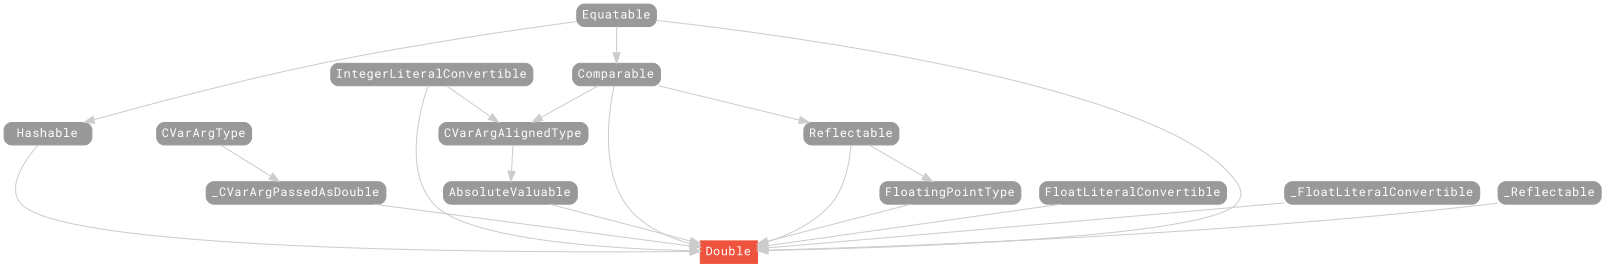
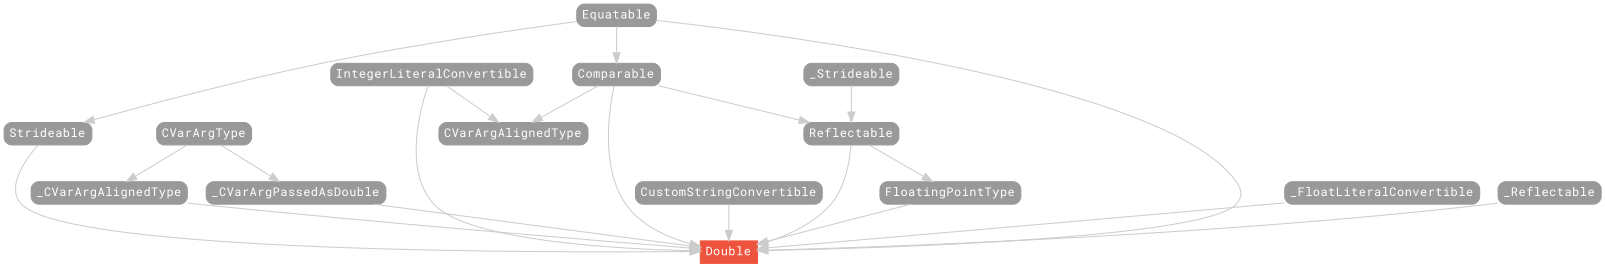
none -> (851, 75)
(48, 134) -> (48, 134)
none -> (109, 193)
(510, 193) -> none
none -> (729, 193)
(1133, 193) -> none
